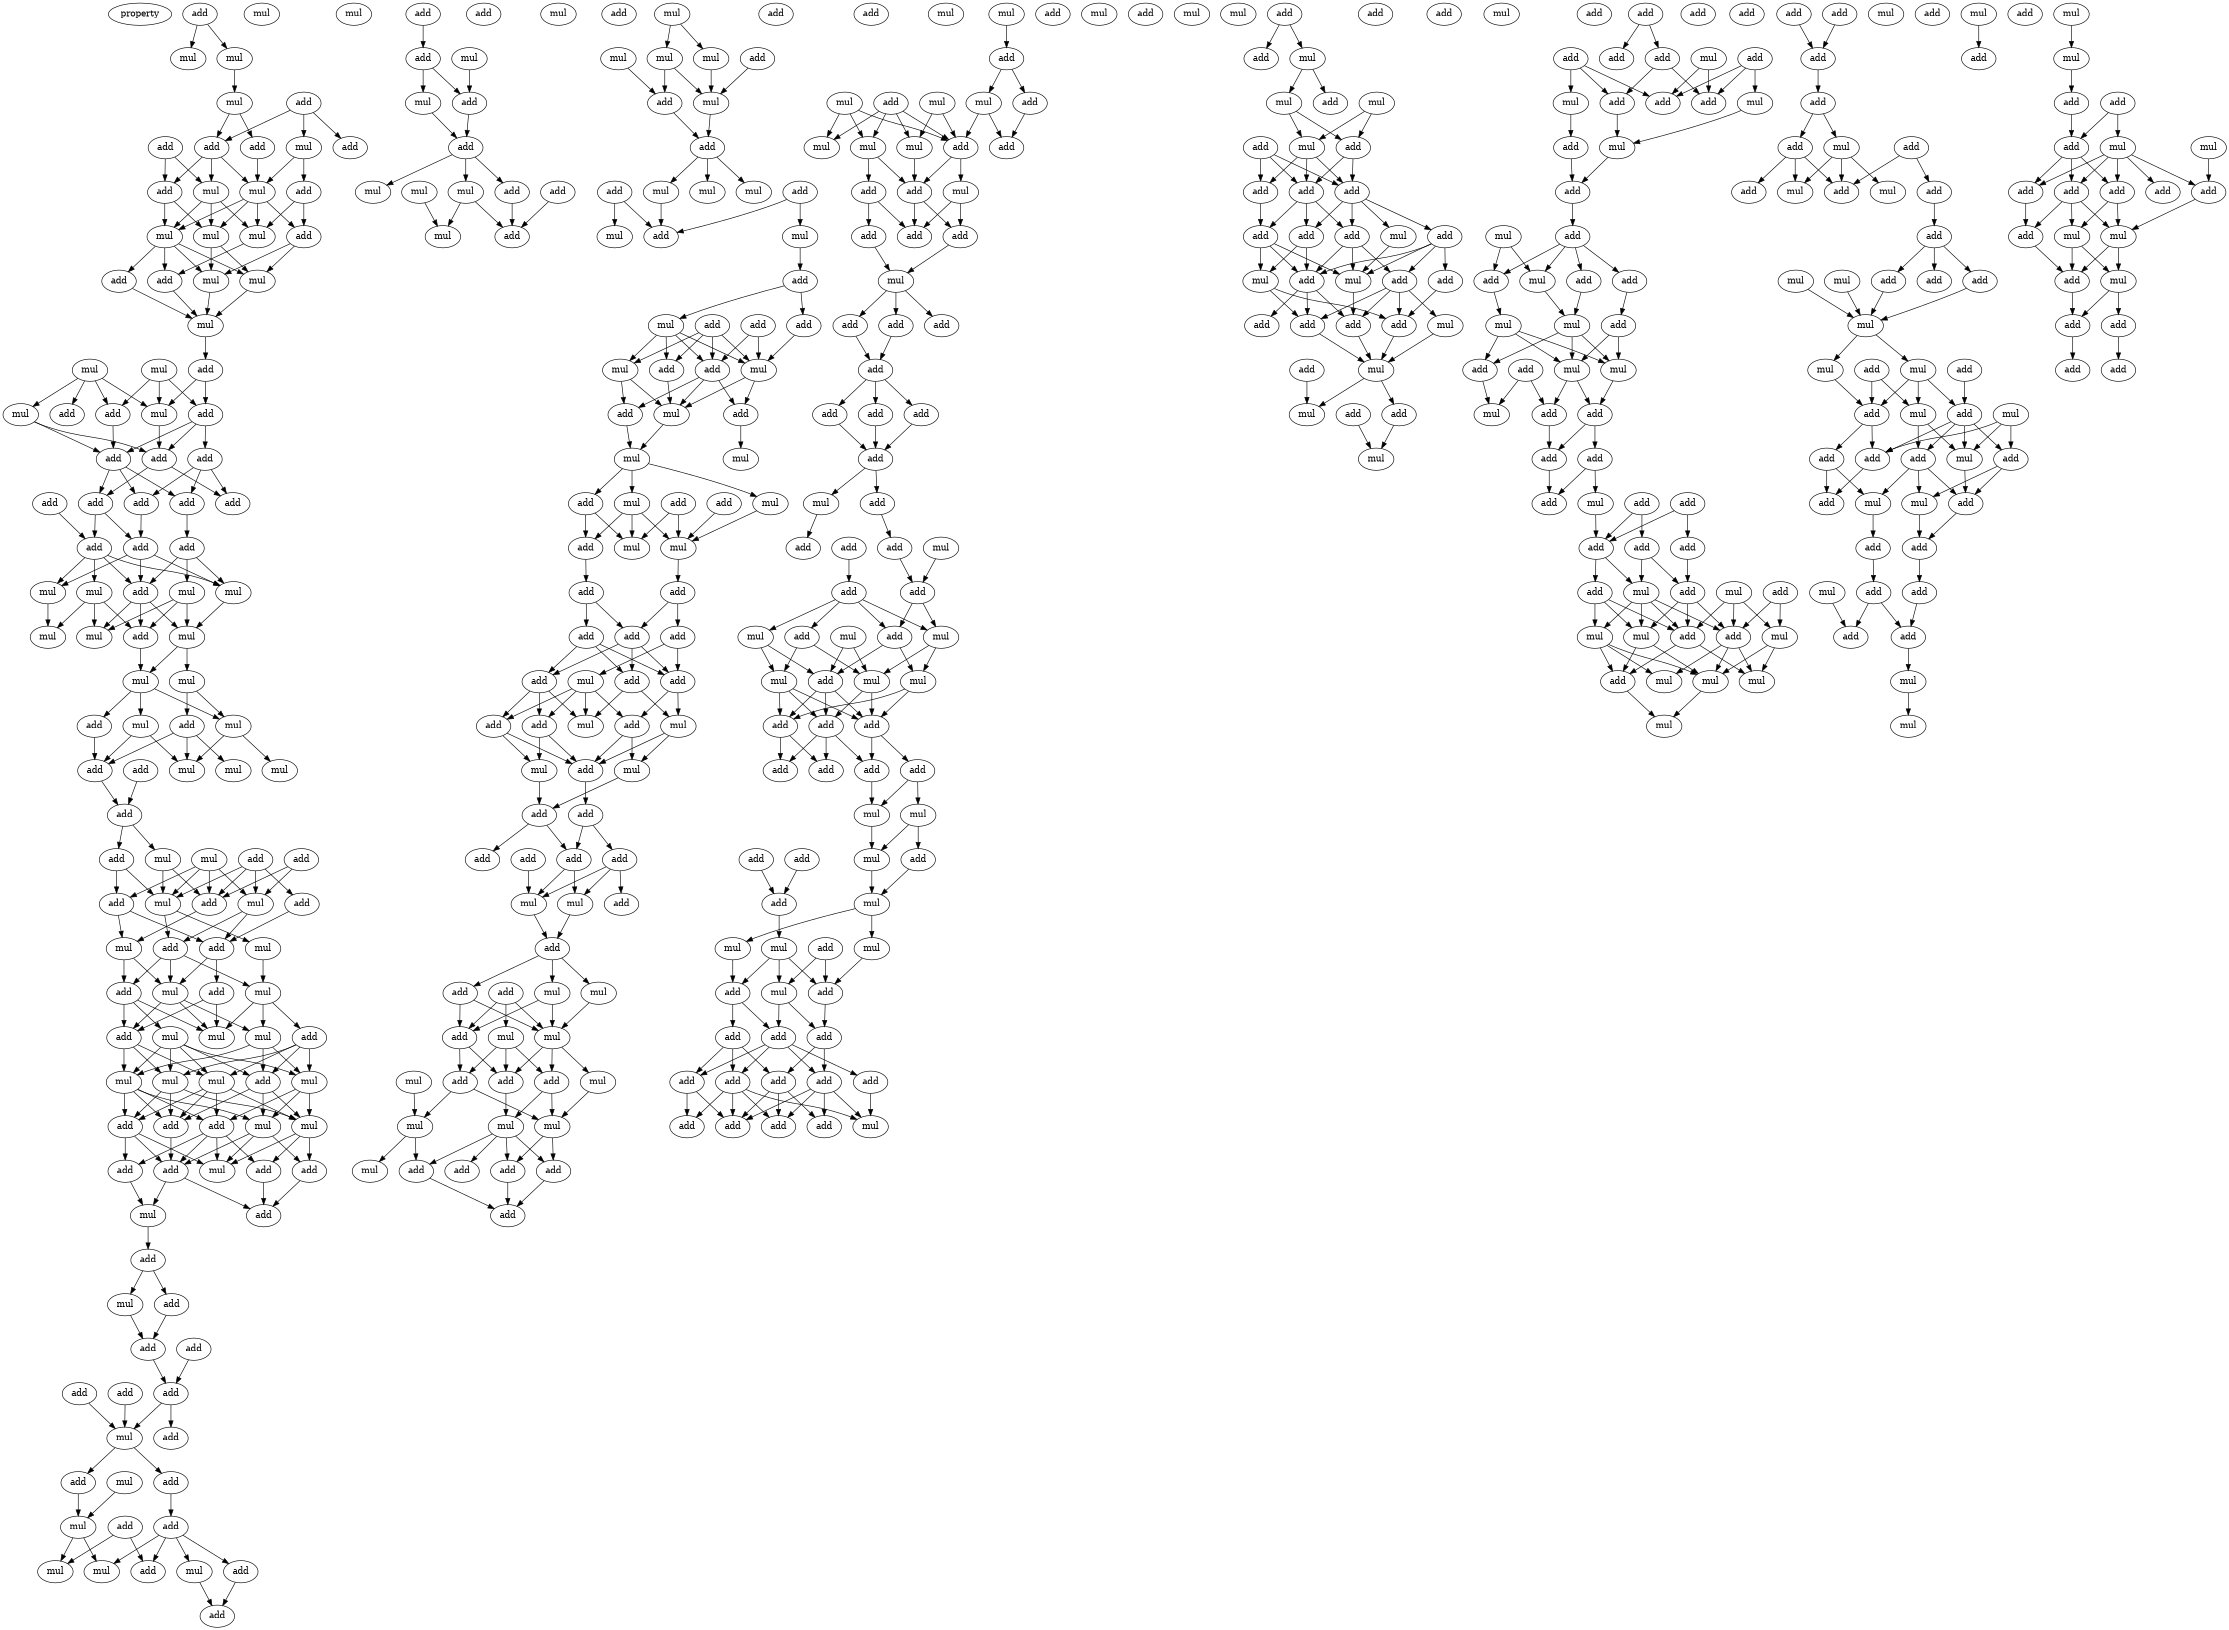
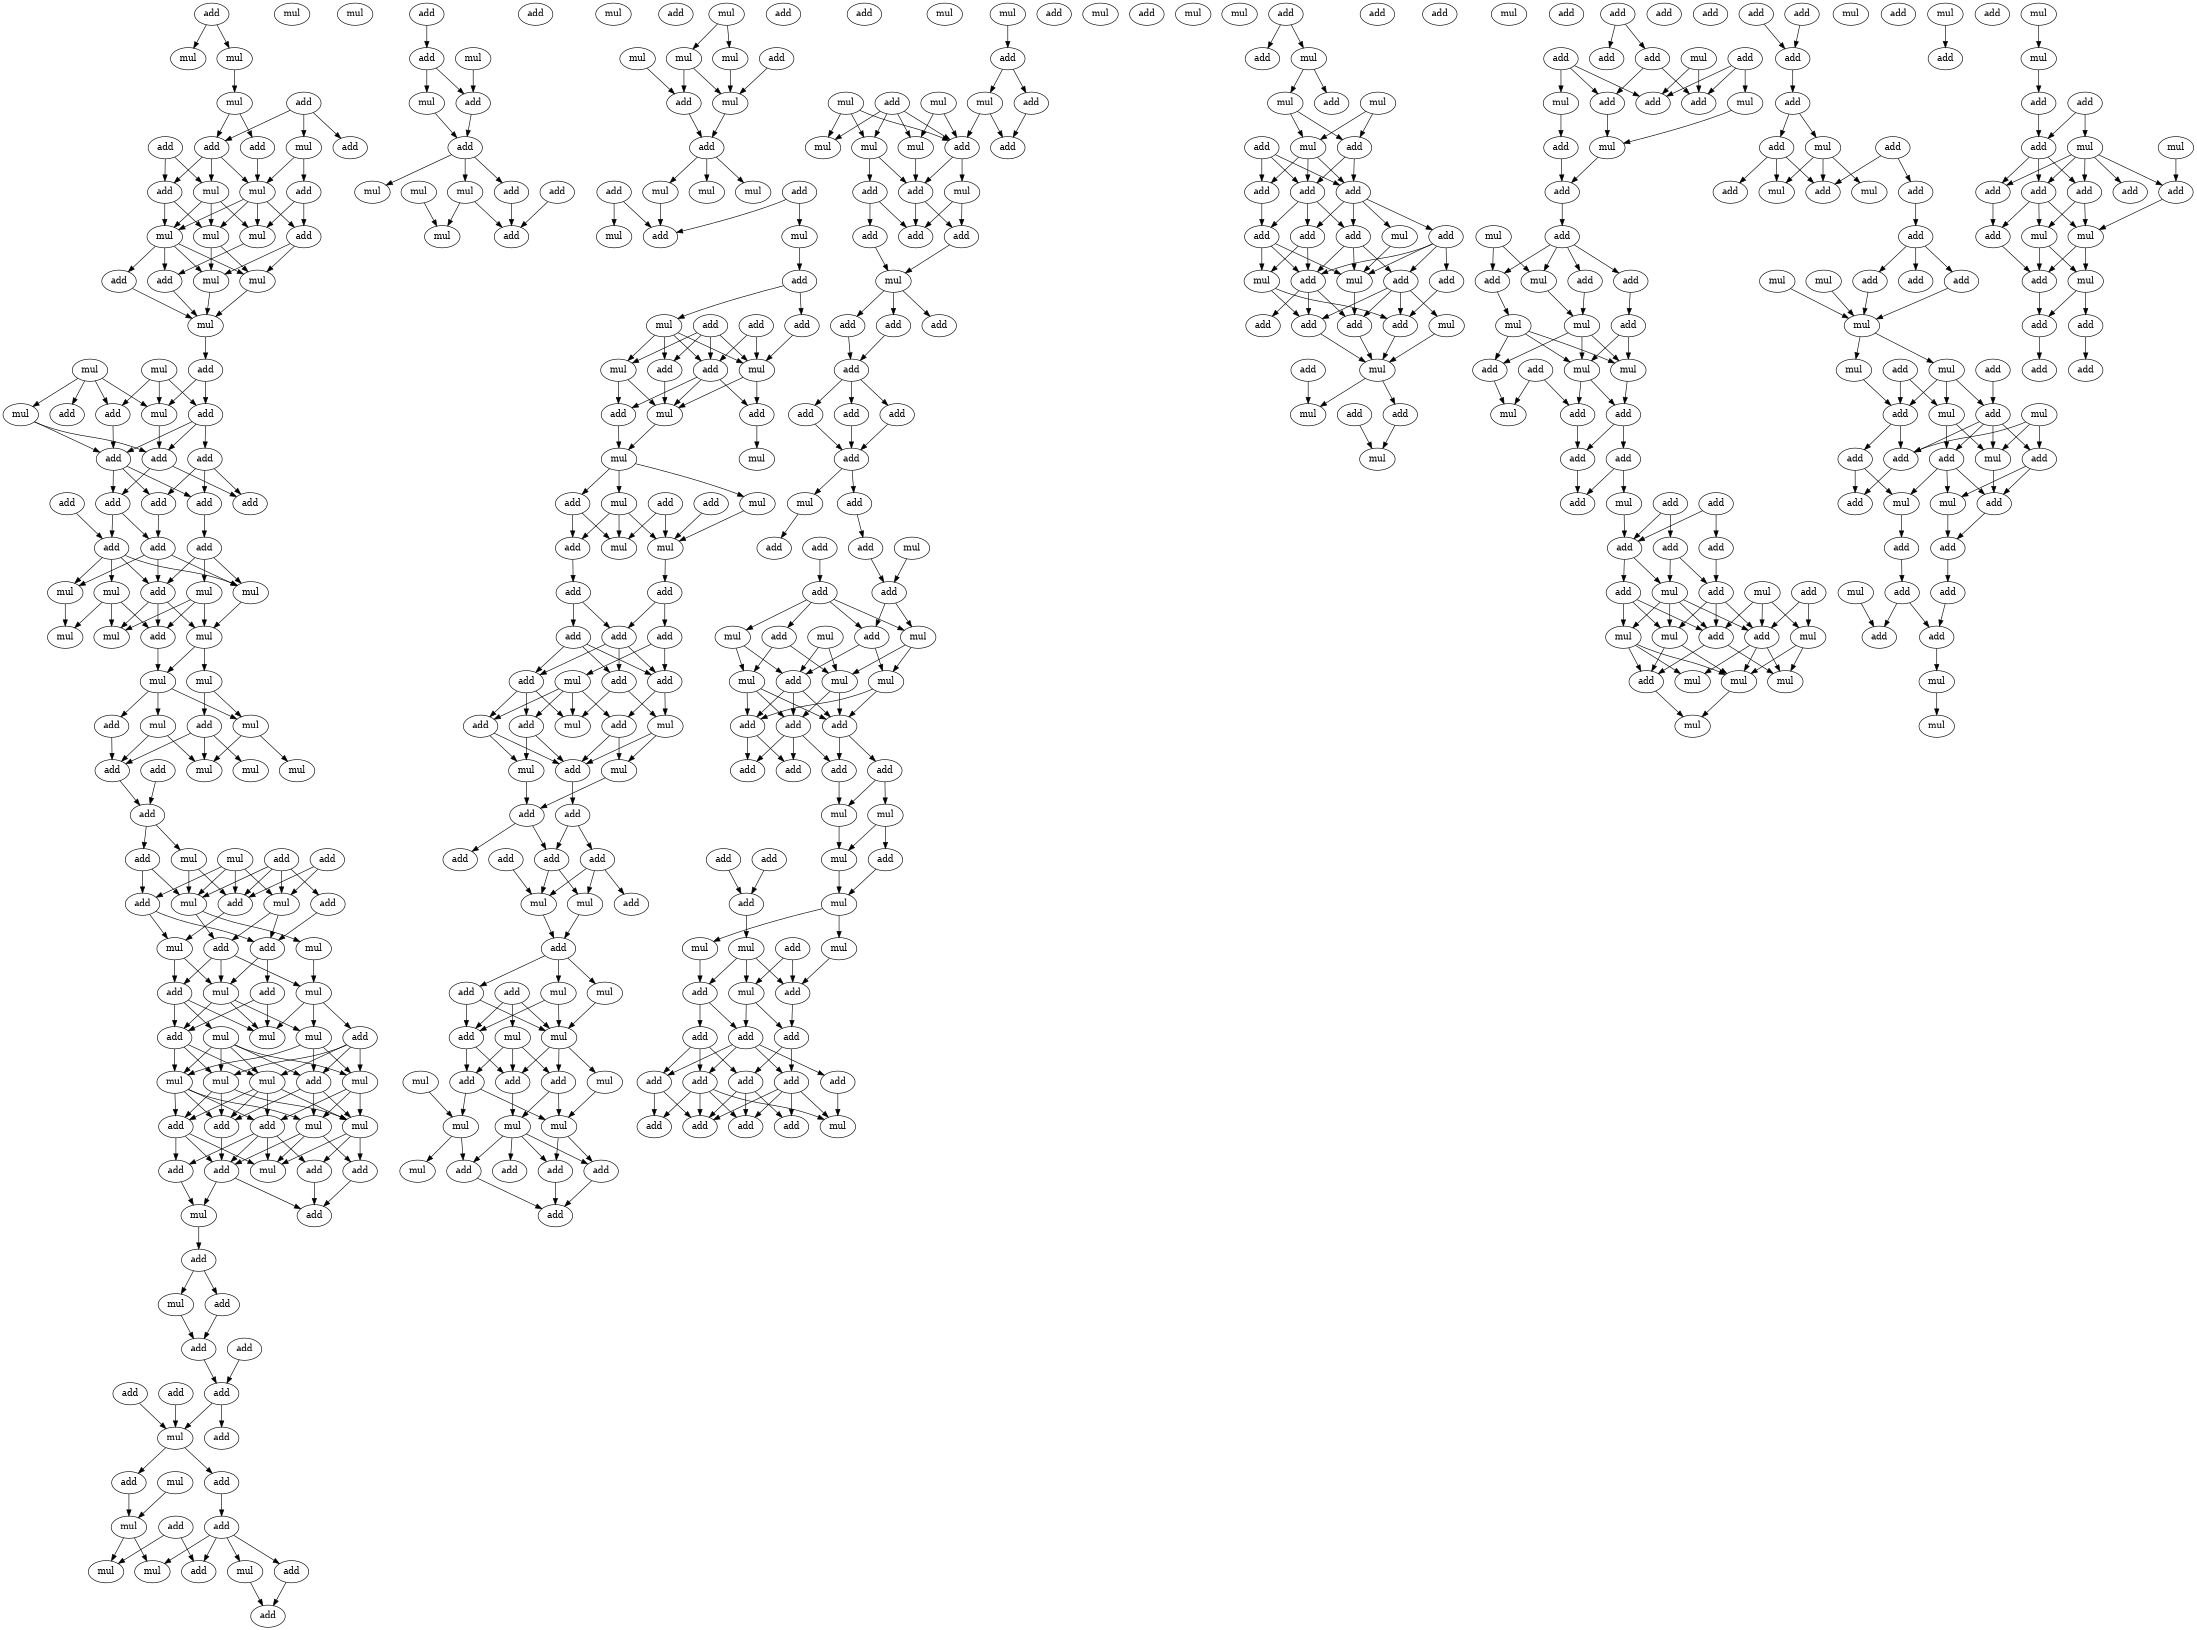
(140, 14) -> none
